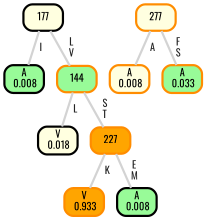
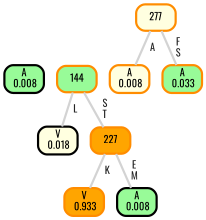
(43, 18) -> none
